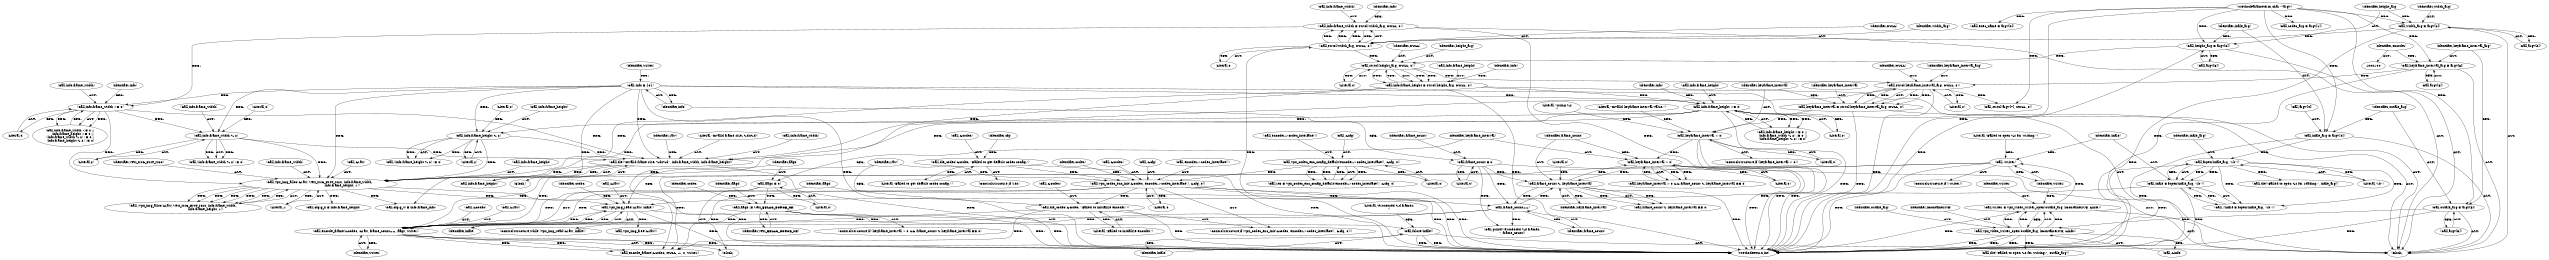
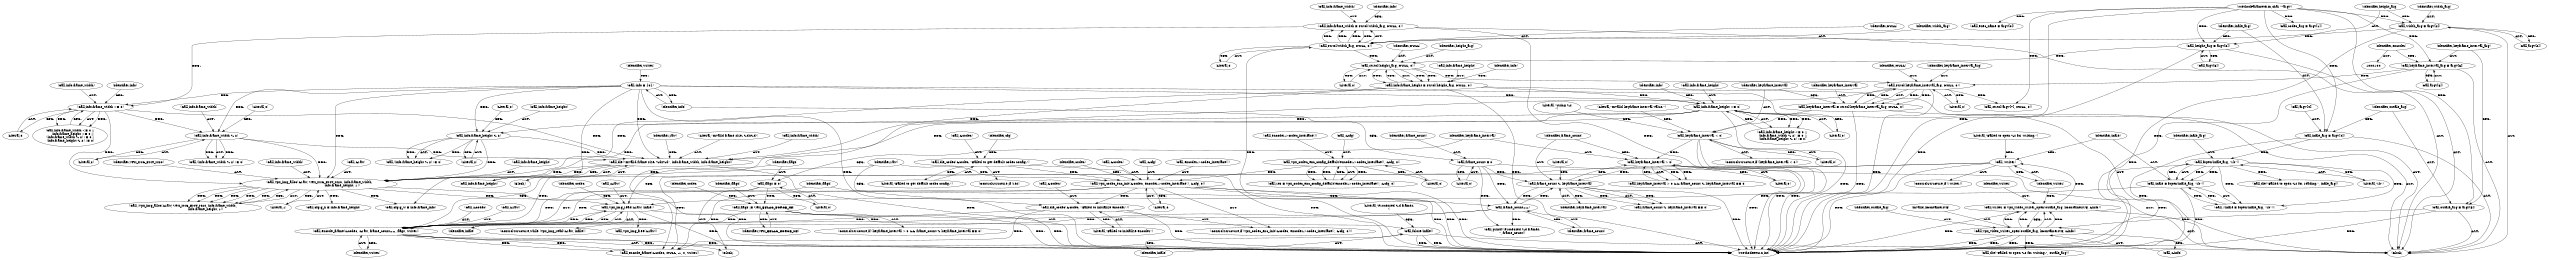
(1931, 208) -> (1931, 208)
(2451, 231) -> none
